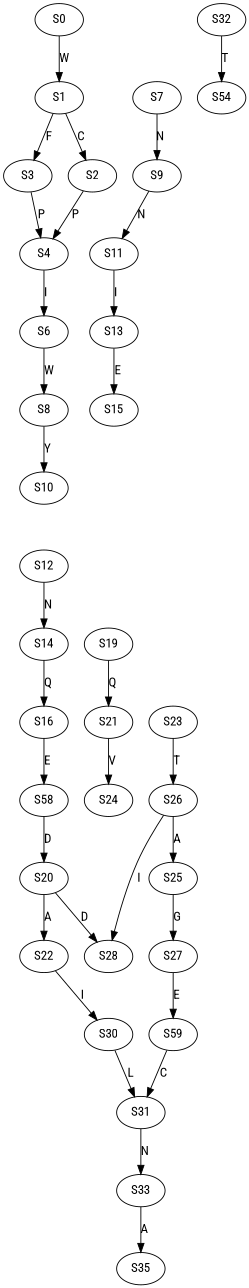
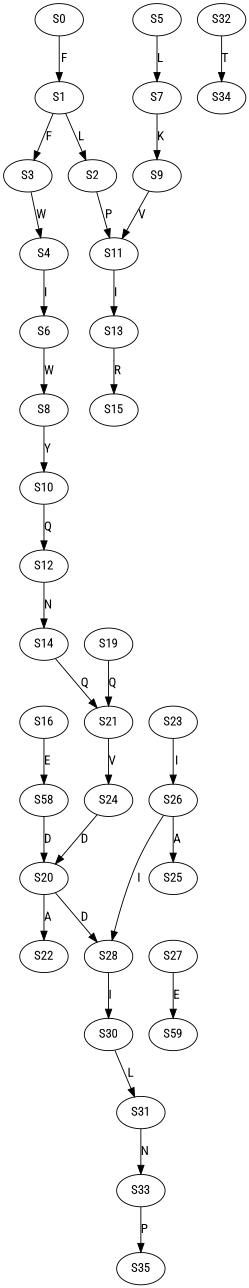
none -> (157, 20)
(64, 59) -> (64, 59)
(222, 98) -> (222, 98)
(81, 137) -> (81, 137)
(161, 137) -> (161, 137)
(71, 211) -> (102, 210)
(41, 215) -> (41, 215)
(142, 215) -> (142, 215)
(118, 371) -> (118, 371)
none -> (44, 523)
(44, 679) -> (73, 680)
(177, 761) -> (177, 761)
none -> (79, 836)
(173, 913) -> none
(73, 992) -> (109, 991)
(159, 1069) -> none
(144, 1230) -> (144, 1230)
